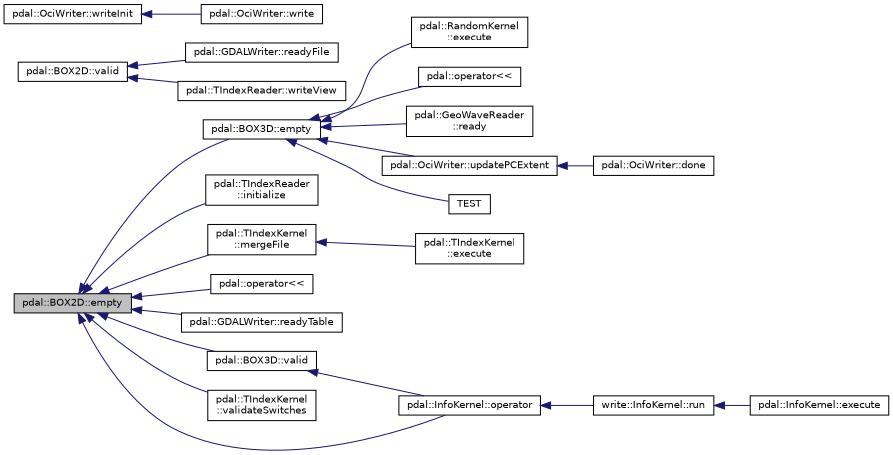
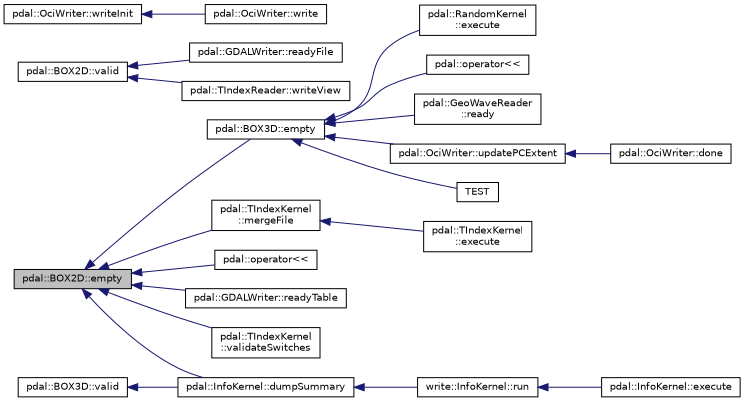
(262, 190) -> none
(160, 336) -> none
(470, 405) -> (266, 387)
